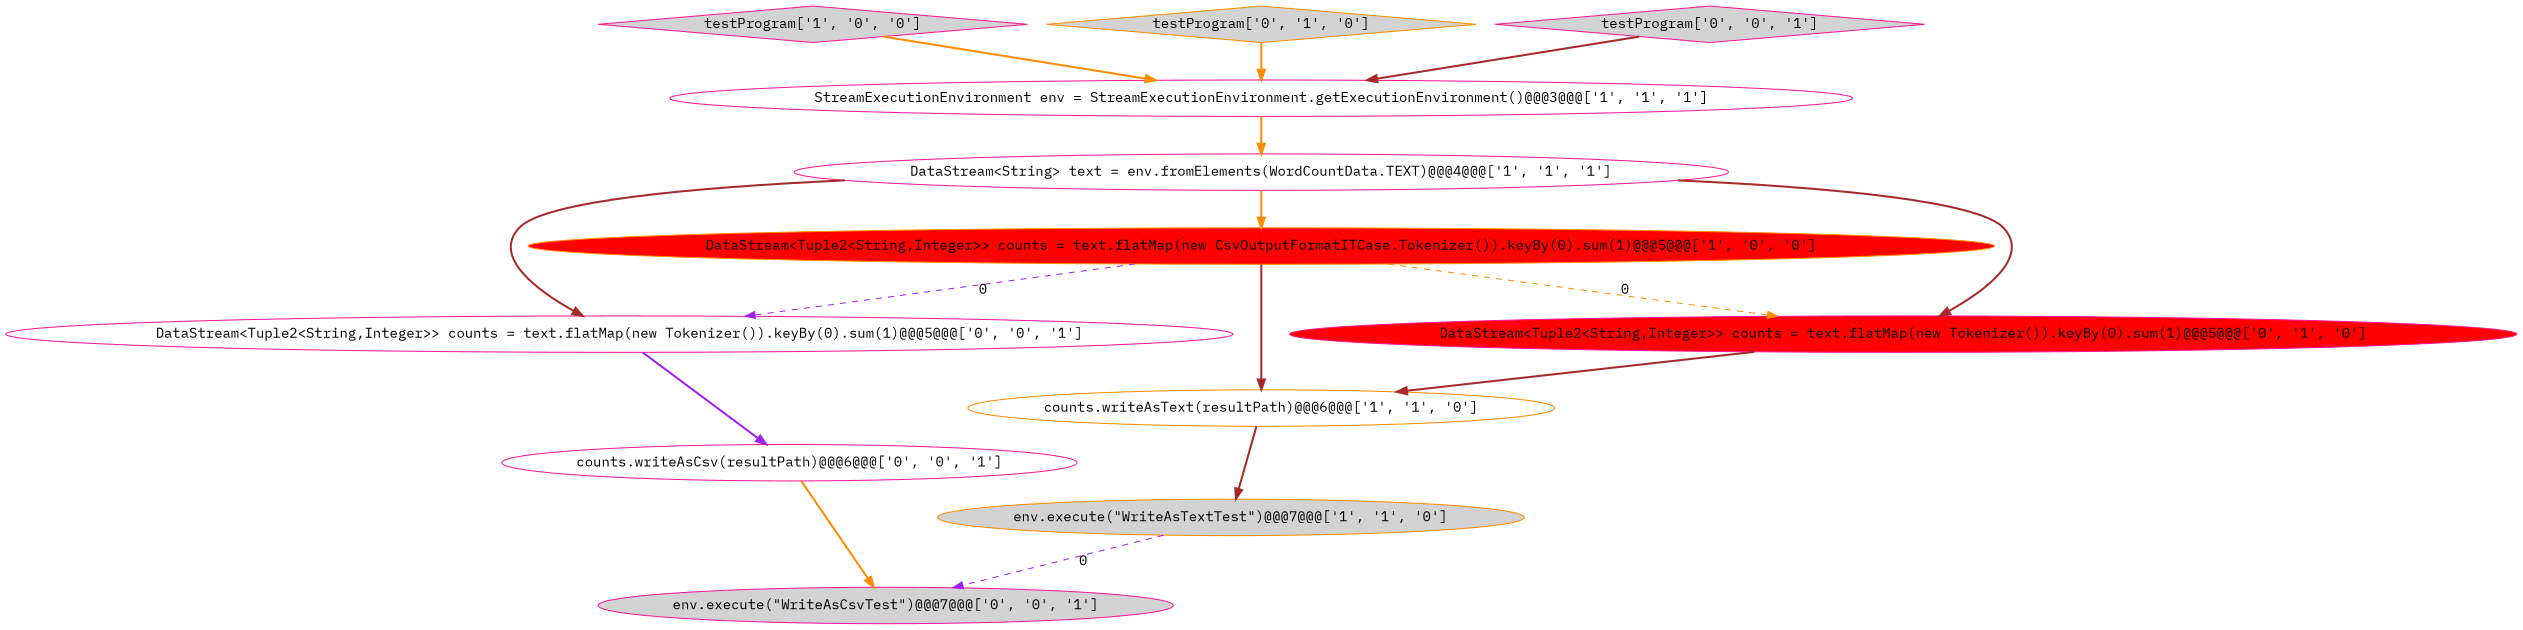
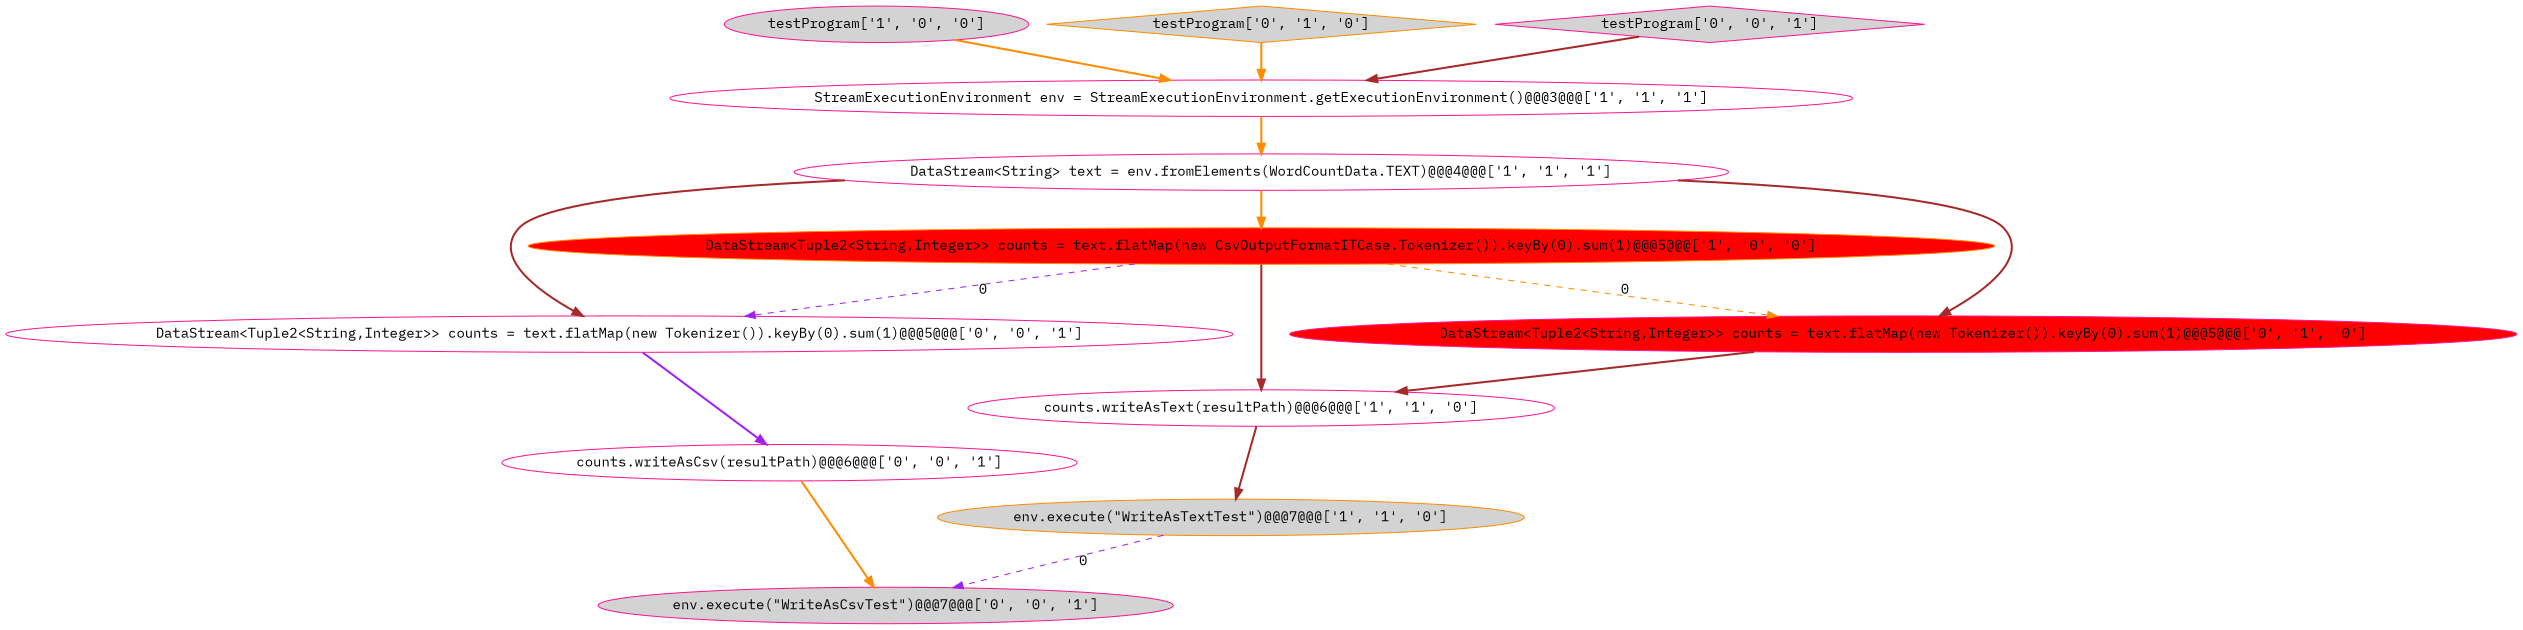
(813, 24) -> (877, 24)
(1261, 408) -> (1261, 408)
